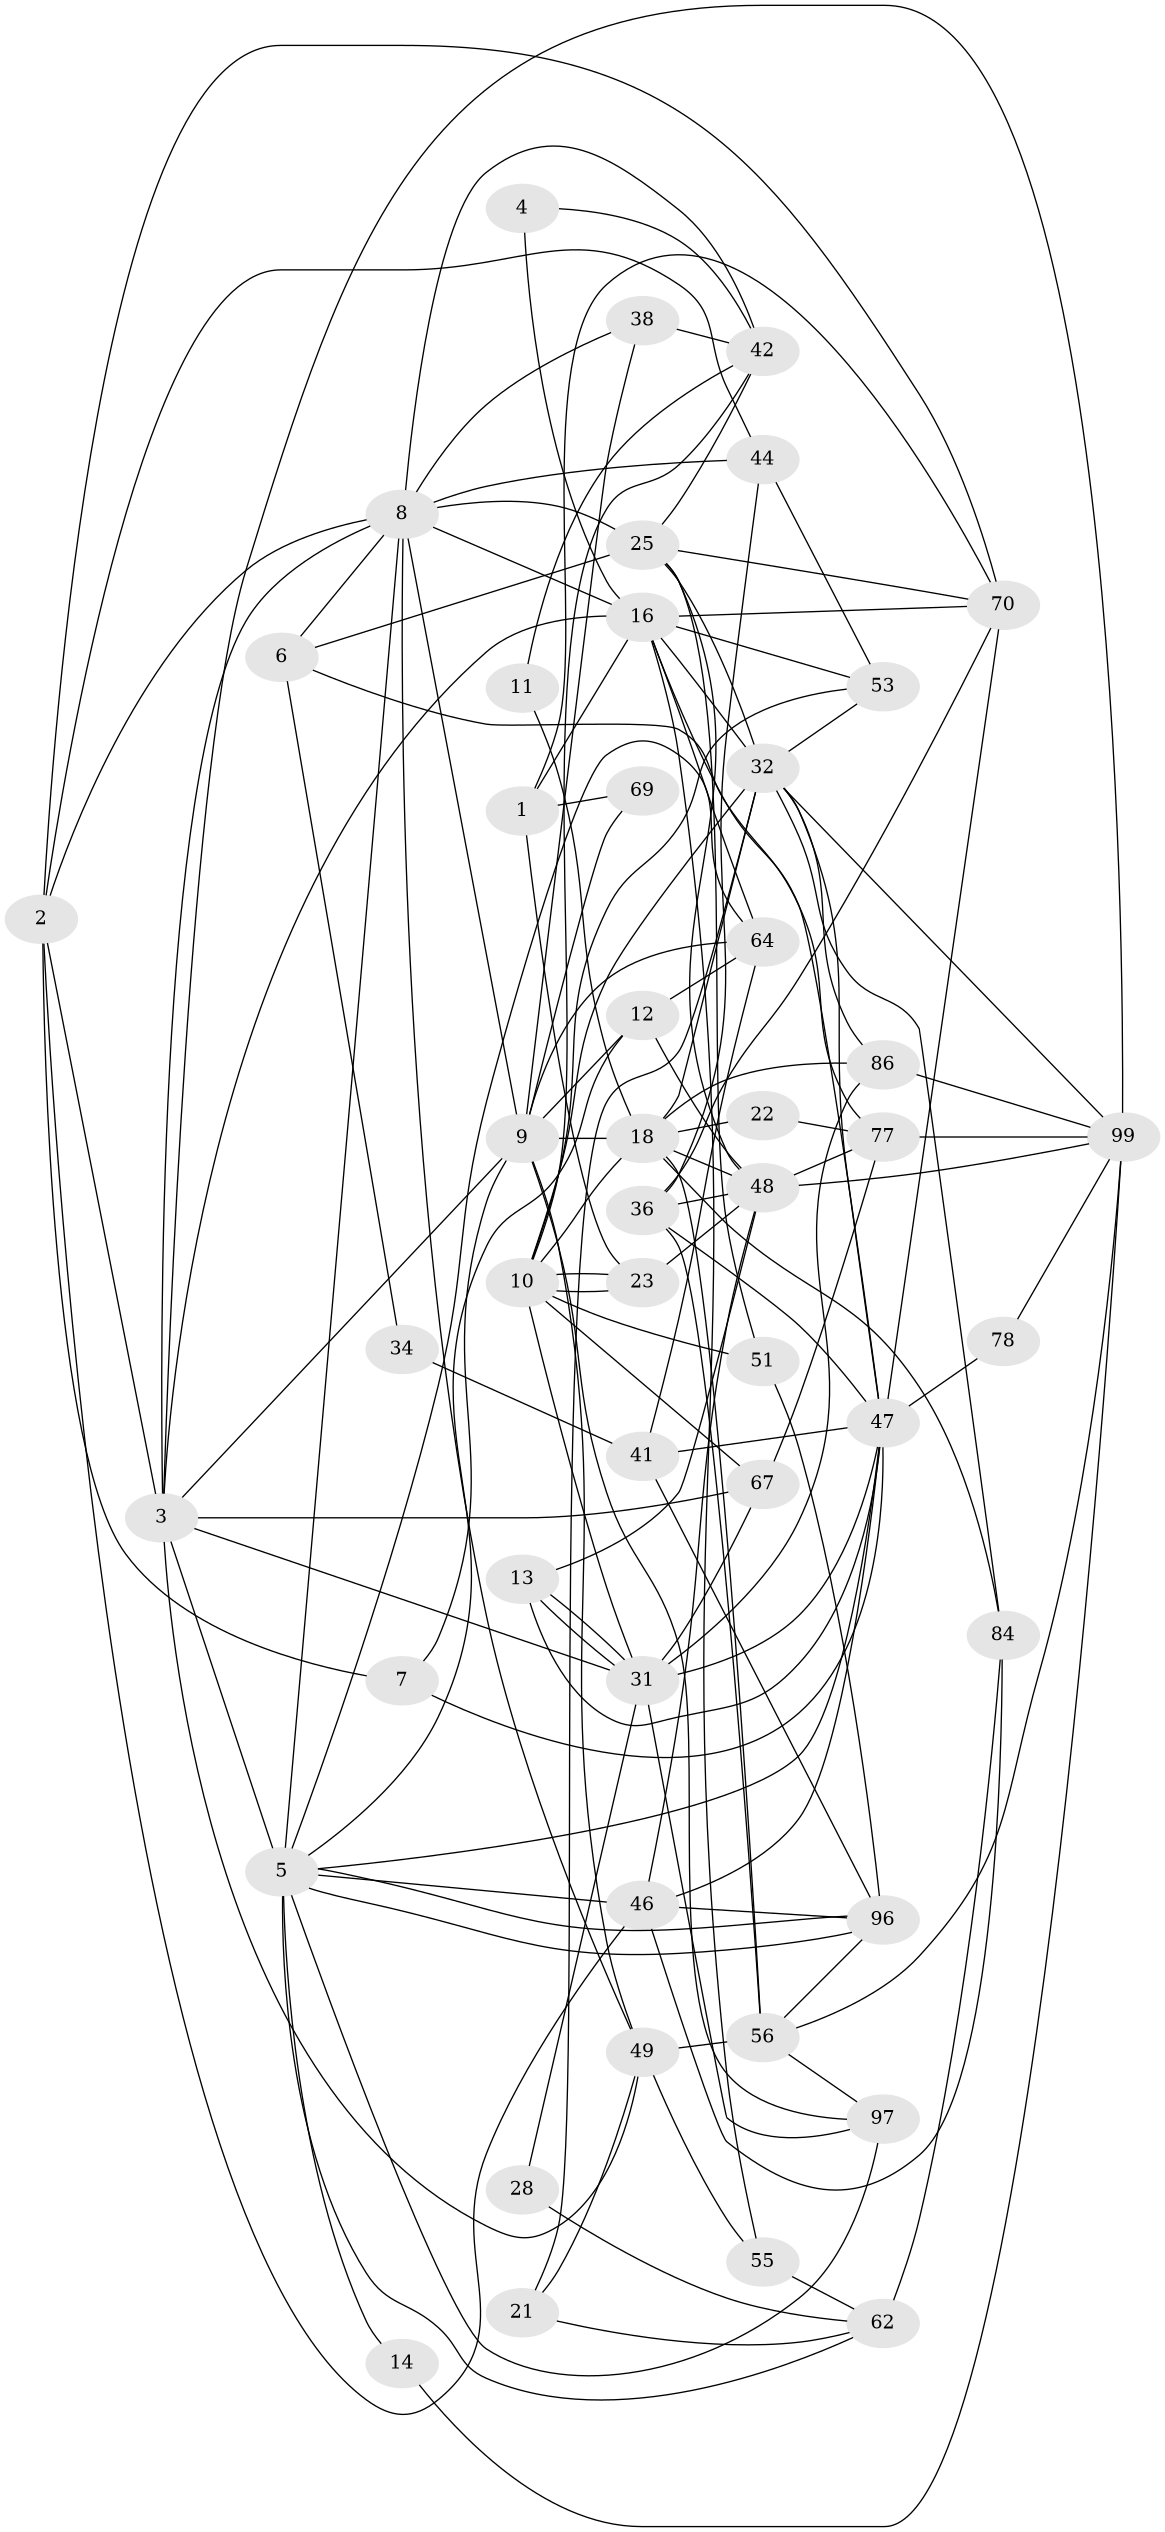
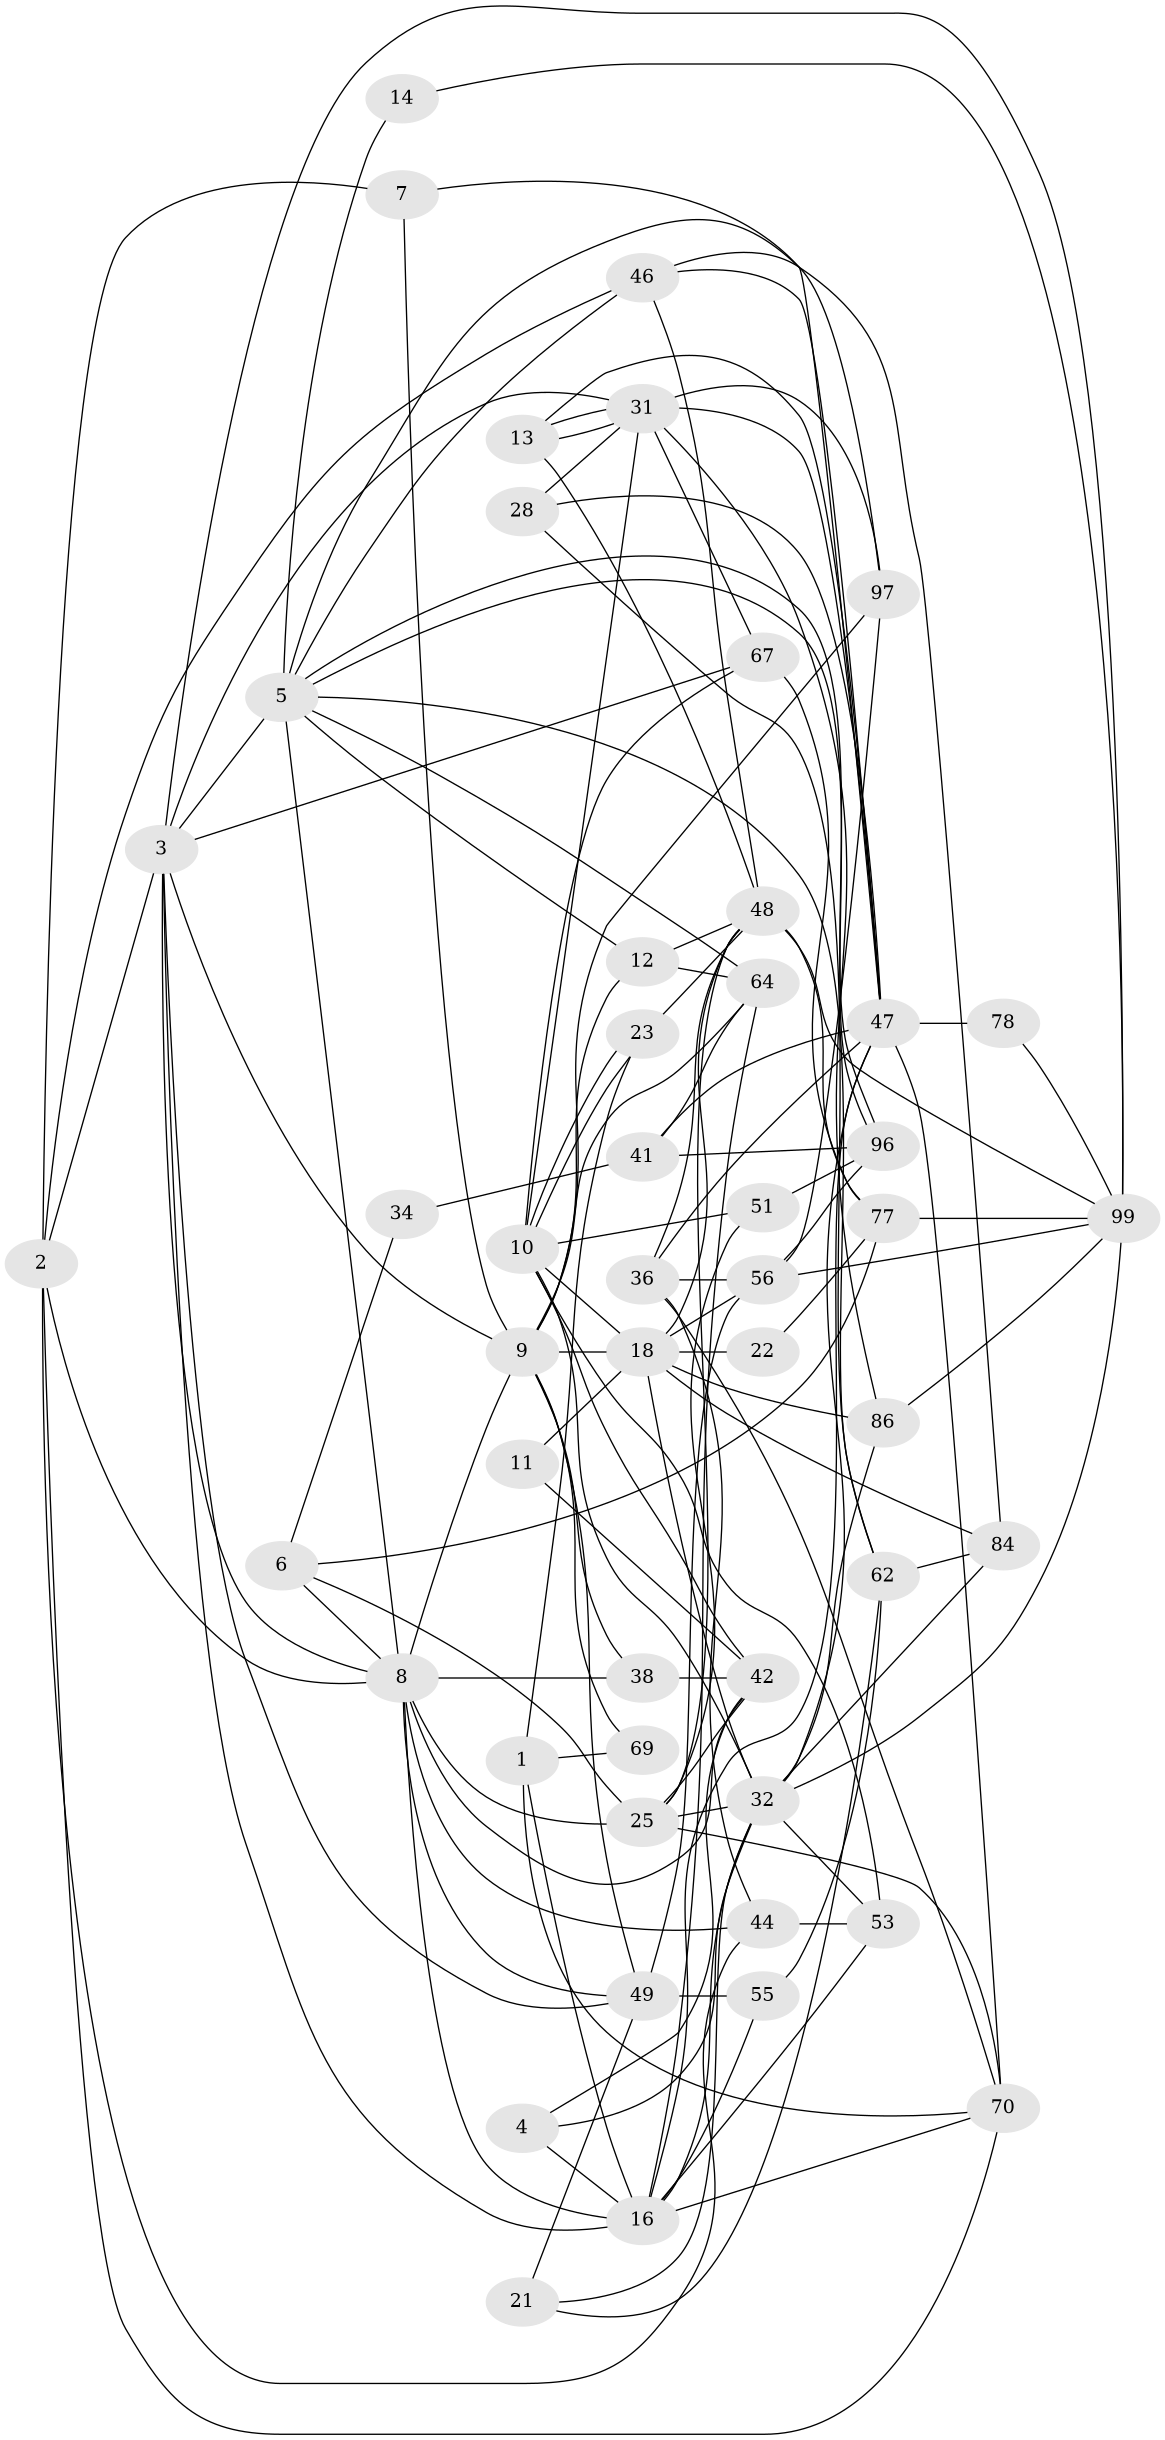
(721, 1796) -> (831, 627)
(763, 1913) -> none
none -> (662, 2091)
